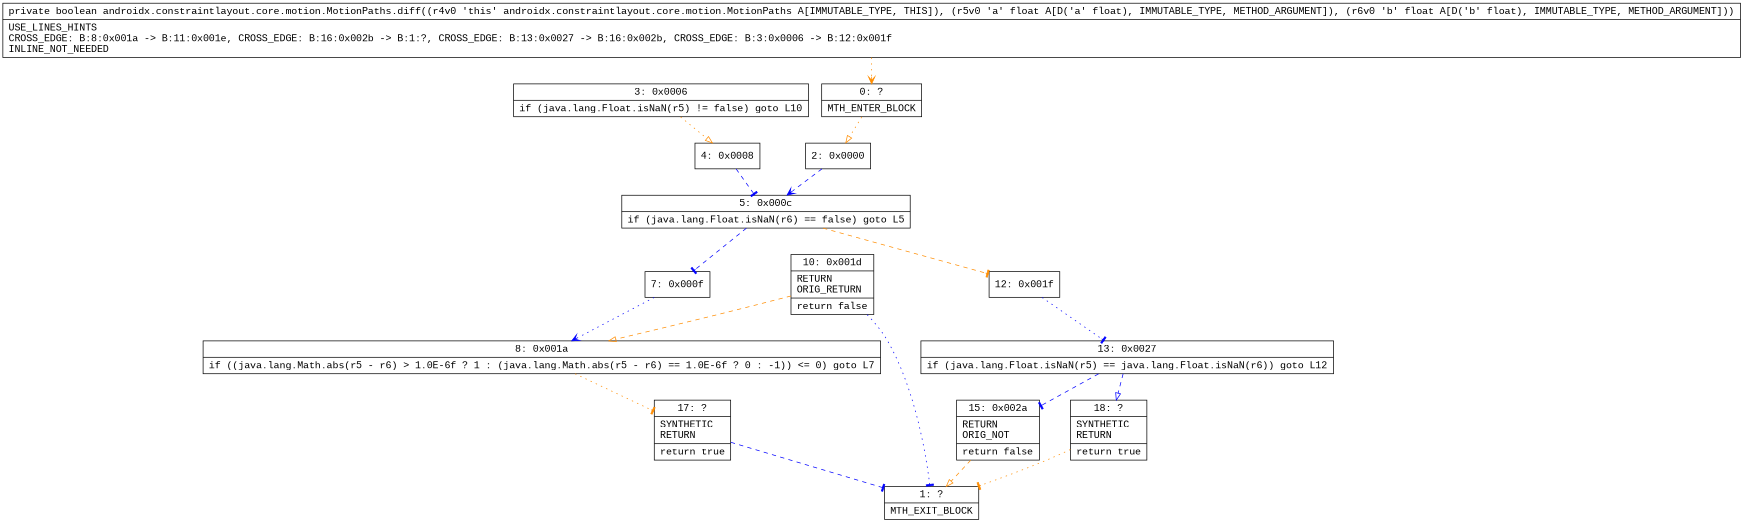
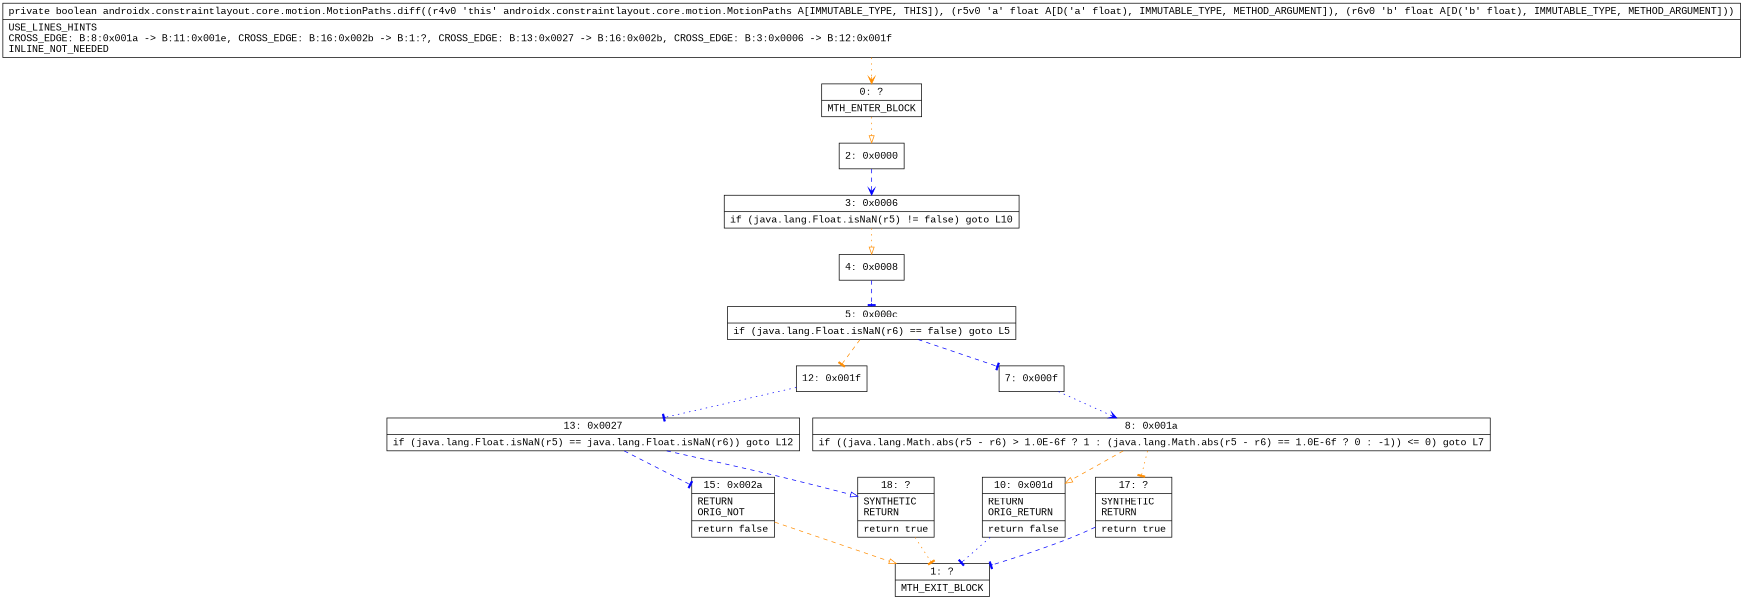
(807, 180) -> (872, 179)
(703, 318) -> (1097, 465)
